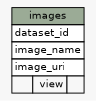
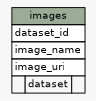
(52, 84) -> (48, 84)
